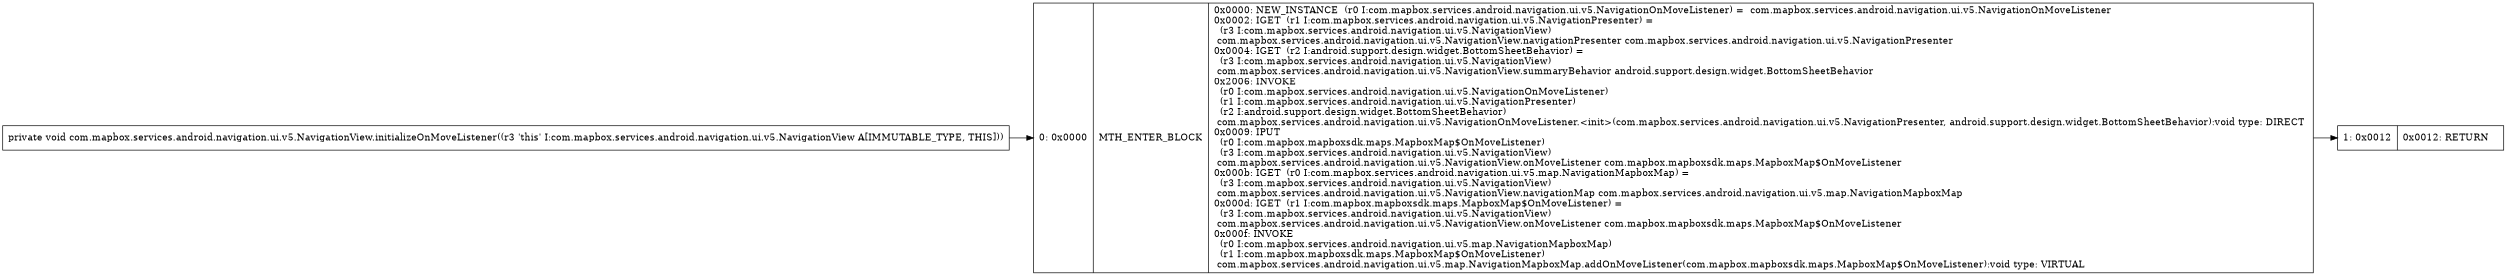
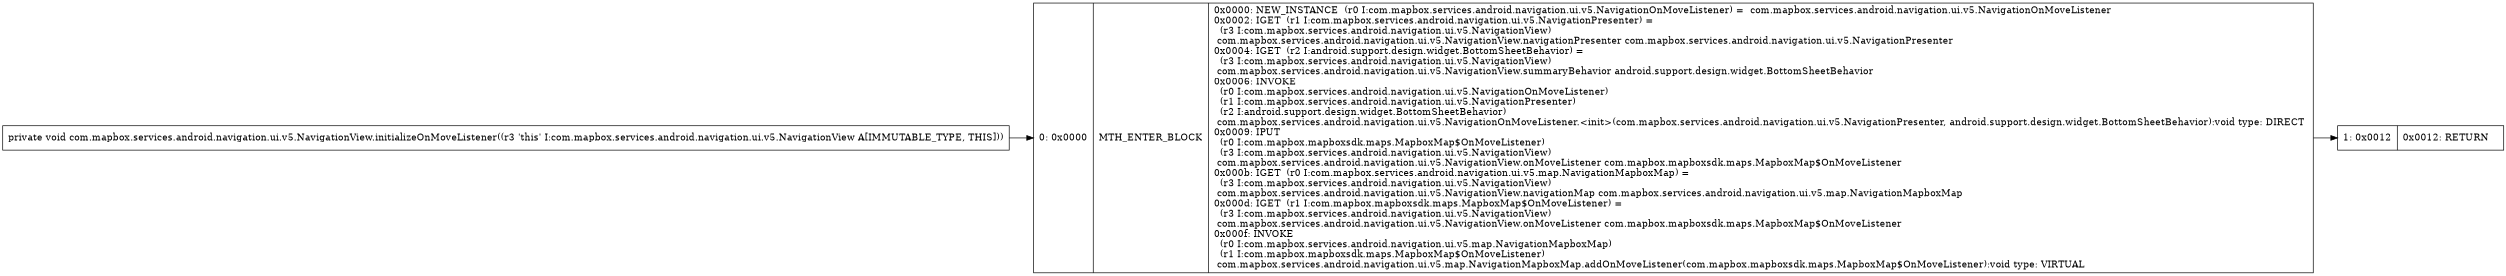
(1258, 82) -> (1258, 82)
